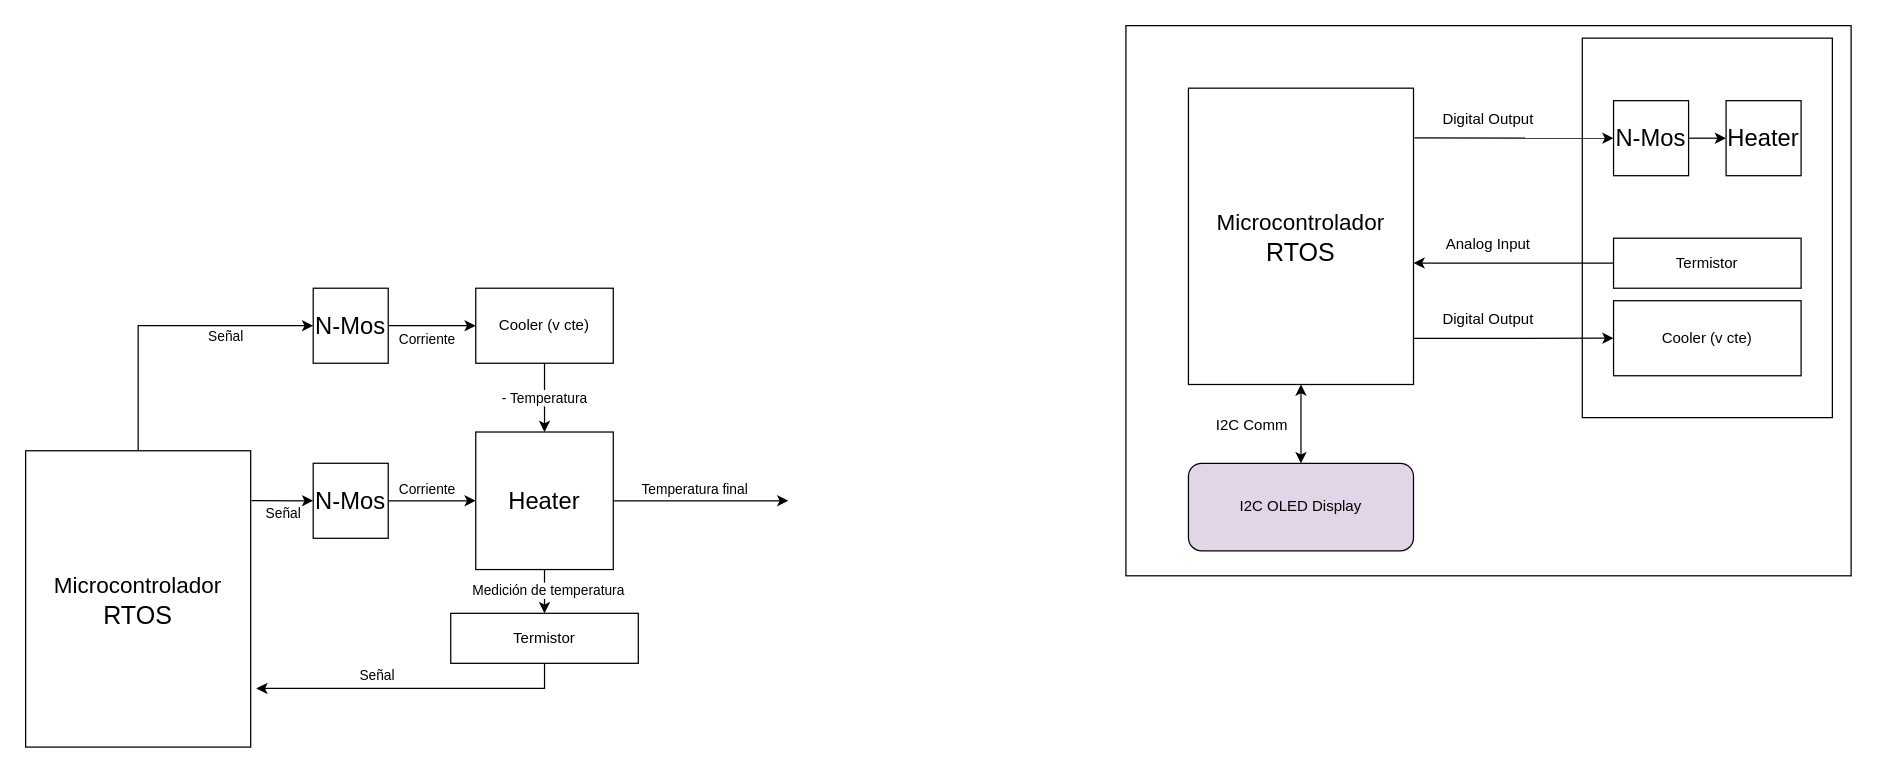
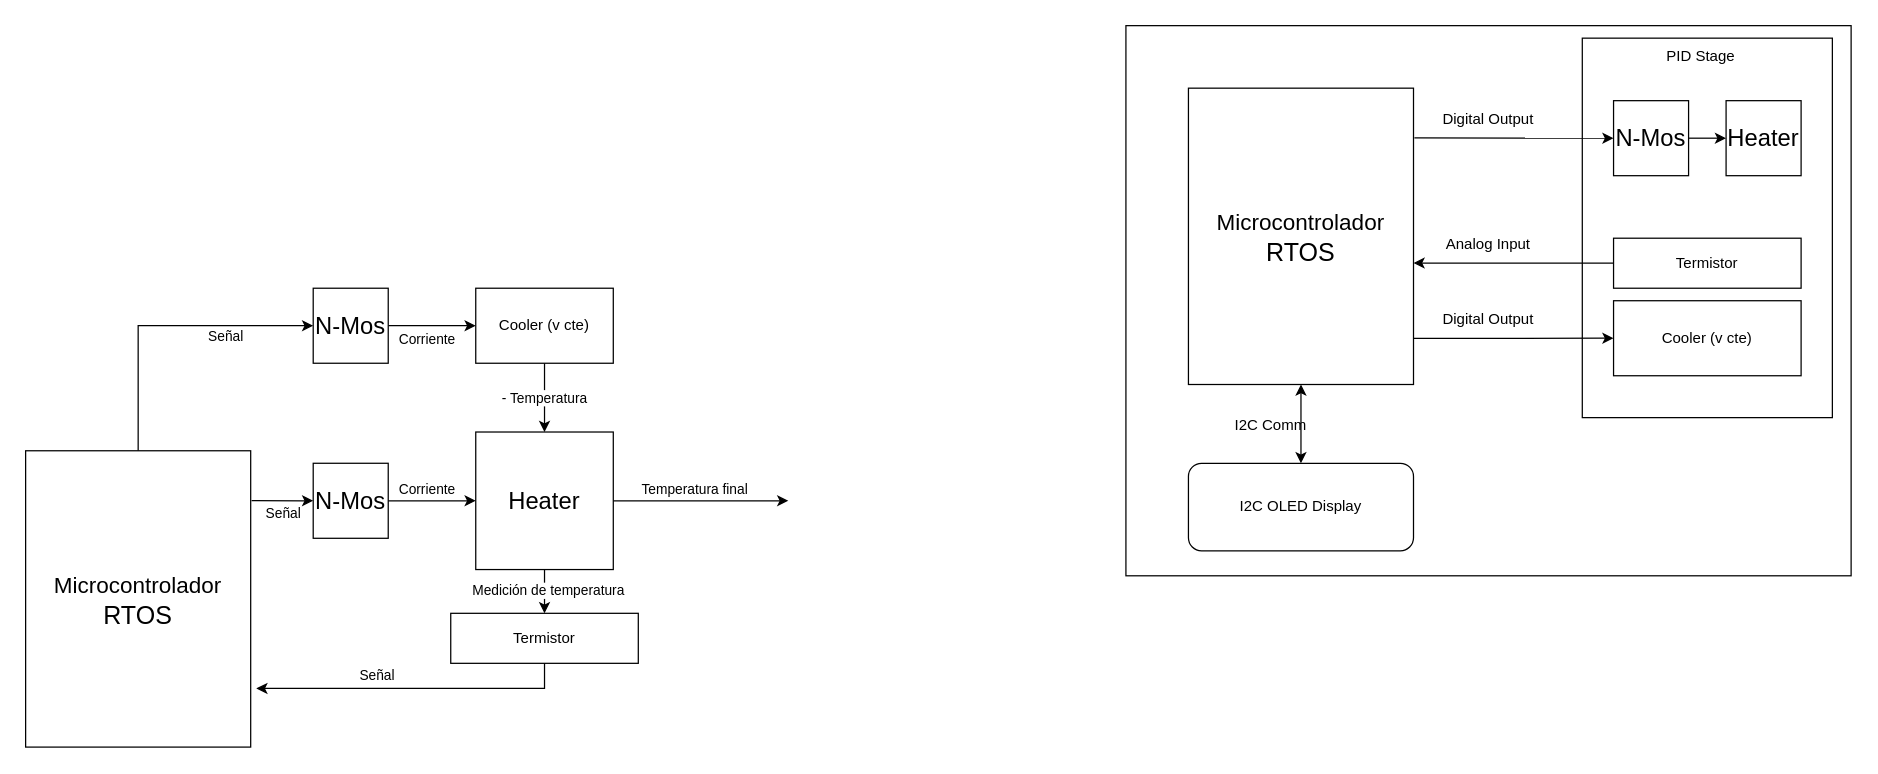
none -> (1701, 57)
(1251, 426) -> (1270, 426)
(1301, 507) -> (1301, 507)
